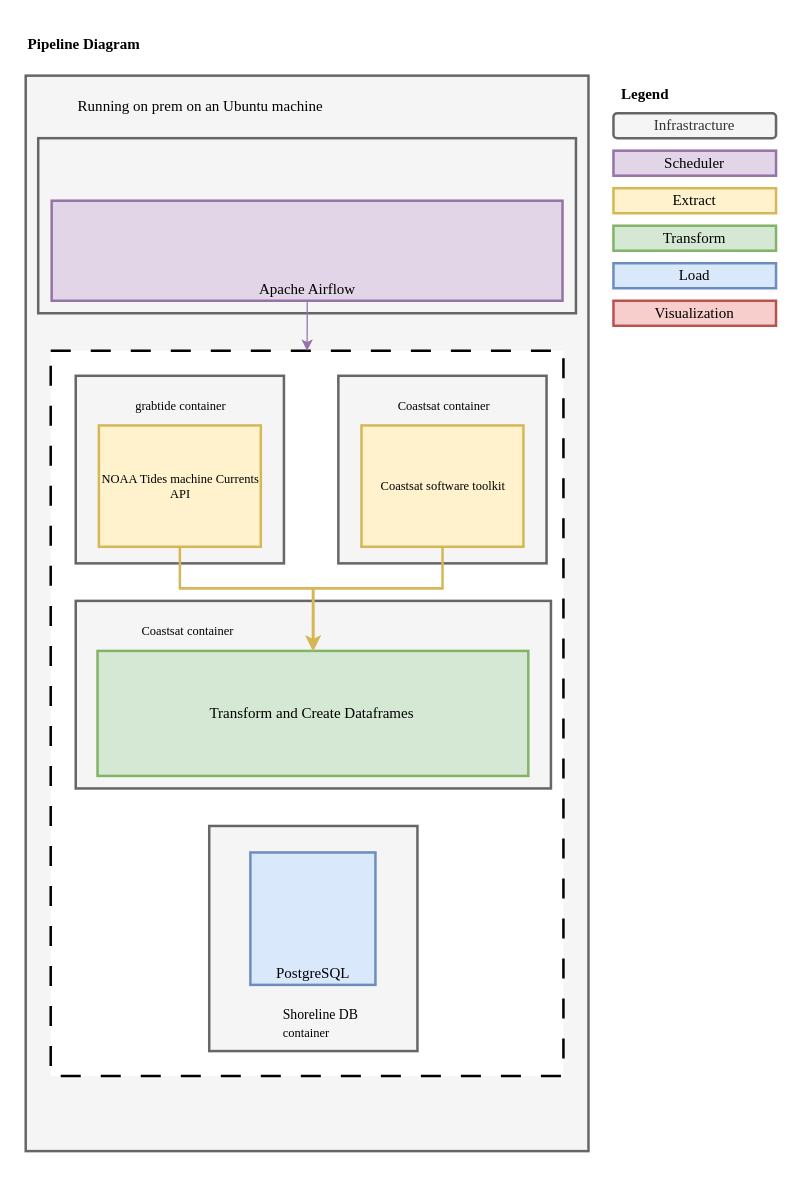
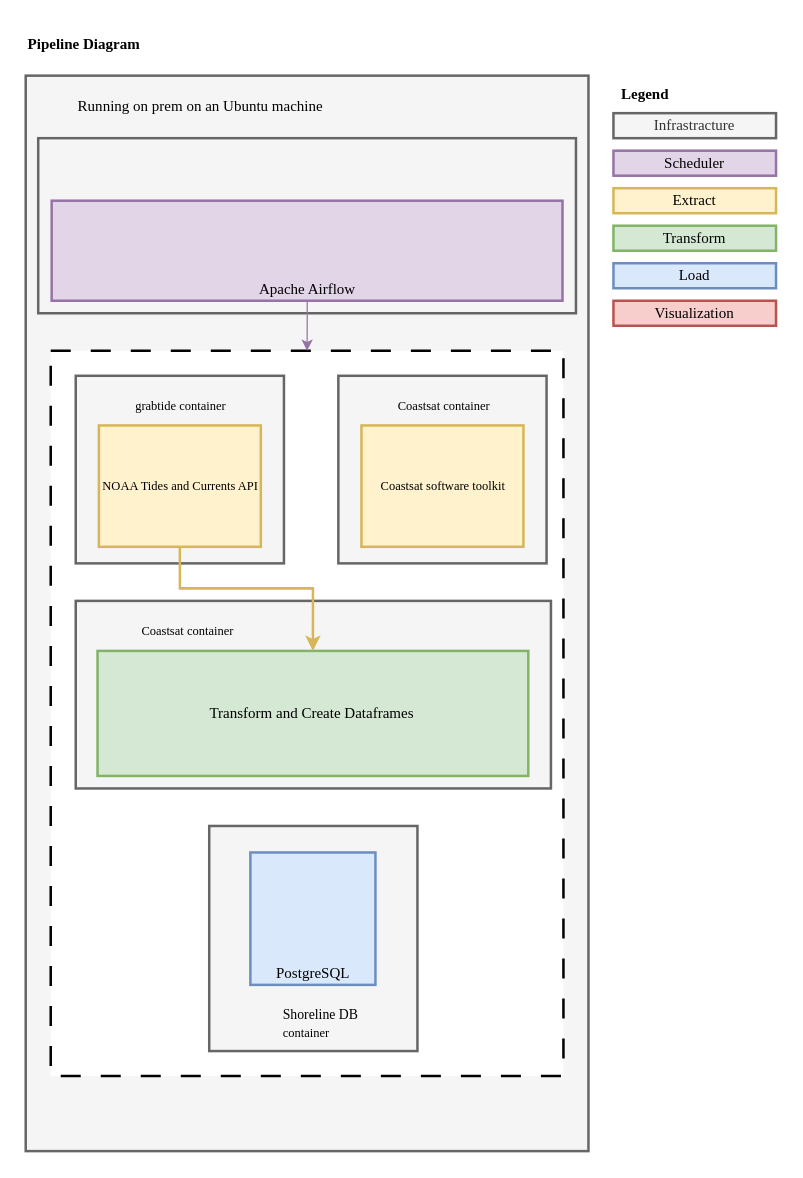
(694, 126) -> (694, 126)
(181, 486) -> (181, 486)
(399, 588) -> none
